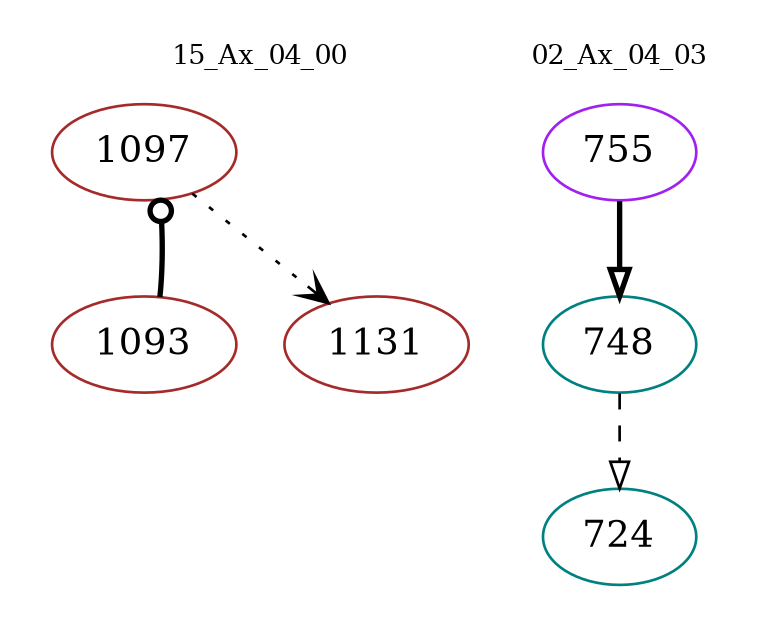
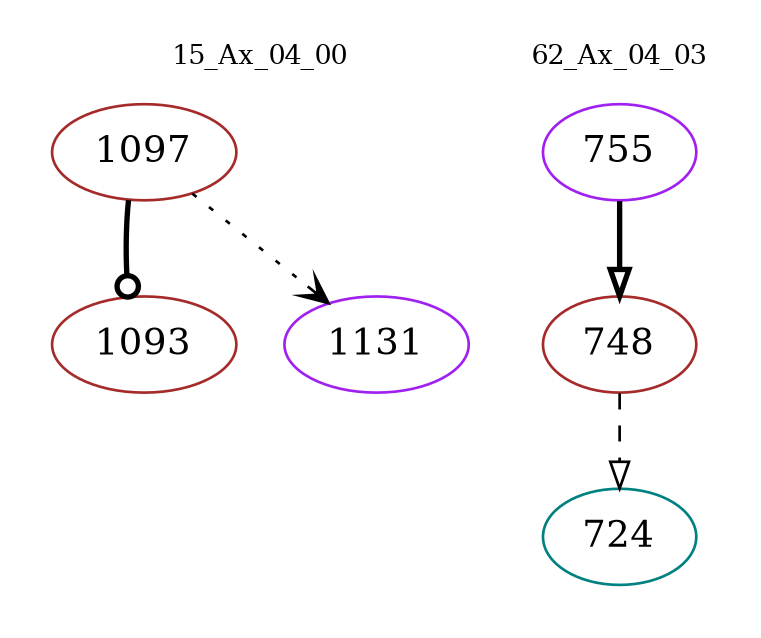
(620, 57) -> (620, 57)
(162, 260) -> (126, 238)
(377, 345) -> (377, 345)
(620, 345) -> (620, 345)
